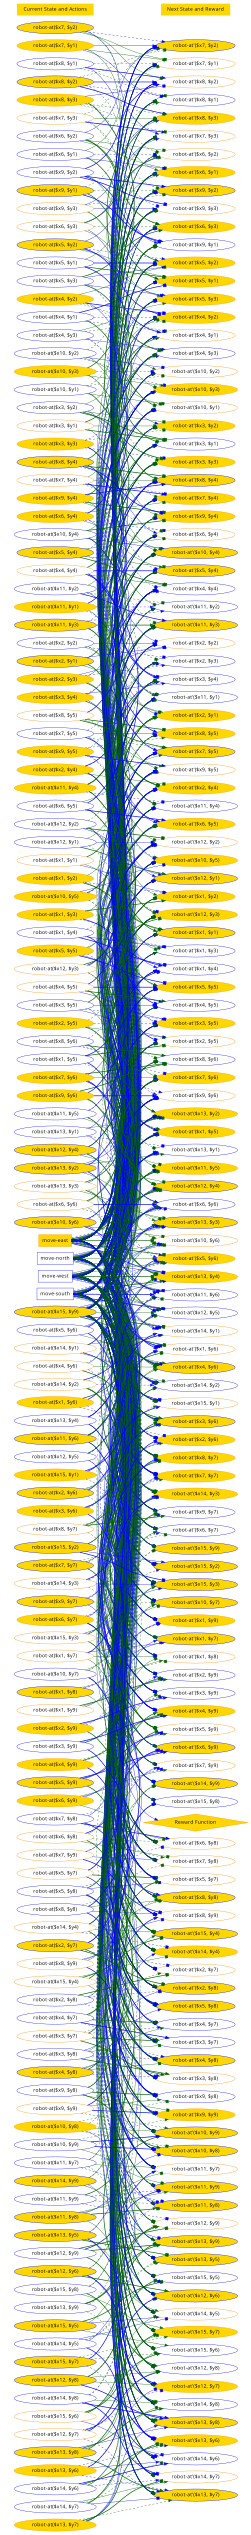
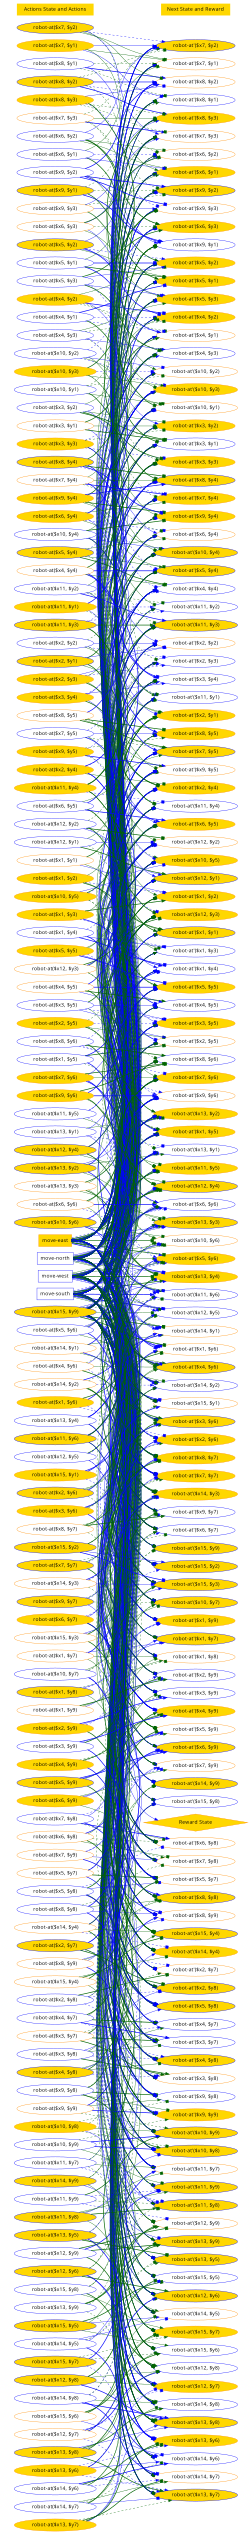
(55, 10) -> (55, 10)
(119, 1085) -> (119, 1148)
(119, 1214) -> none
(196, 1823) -> (196, 1823)
